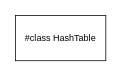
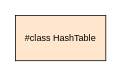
(60, 38) -> (60, 38)
